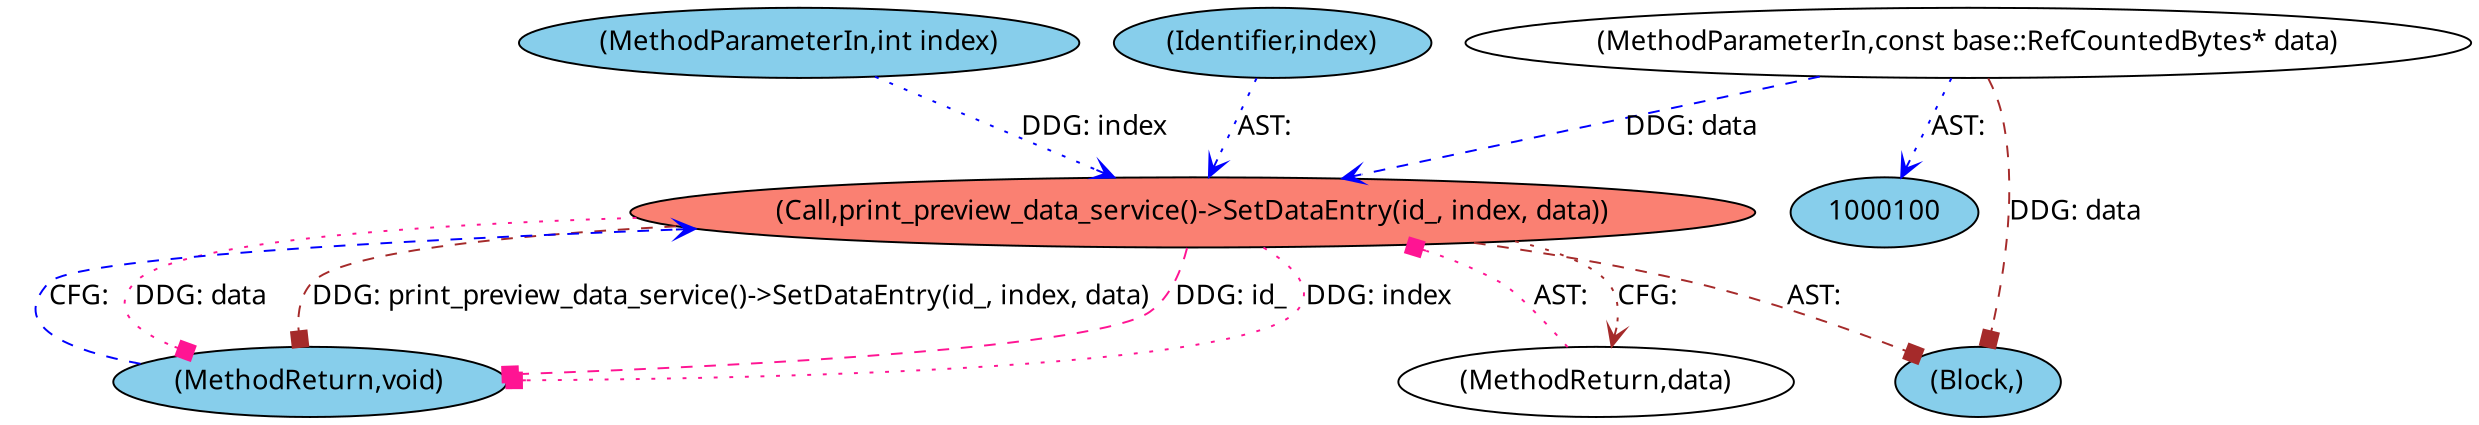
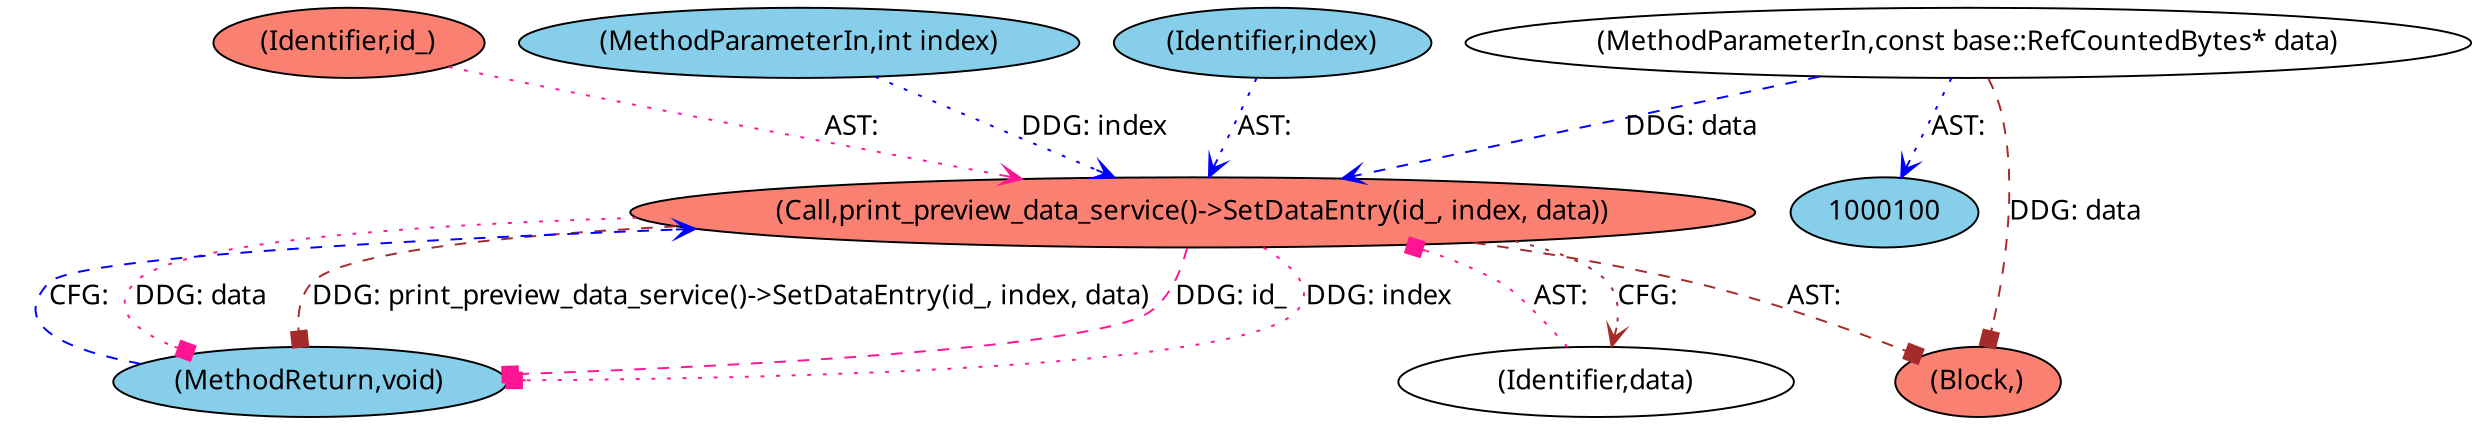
none -> (349, 43)
(1596, 382) -> (1596, 382)
(1978, 382) -> (1978, 382)
